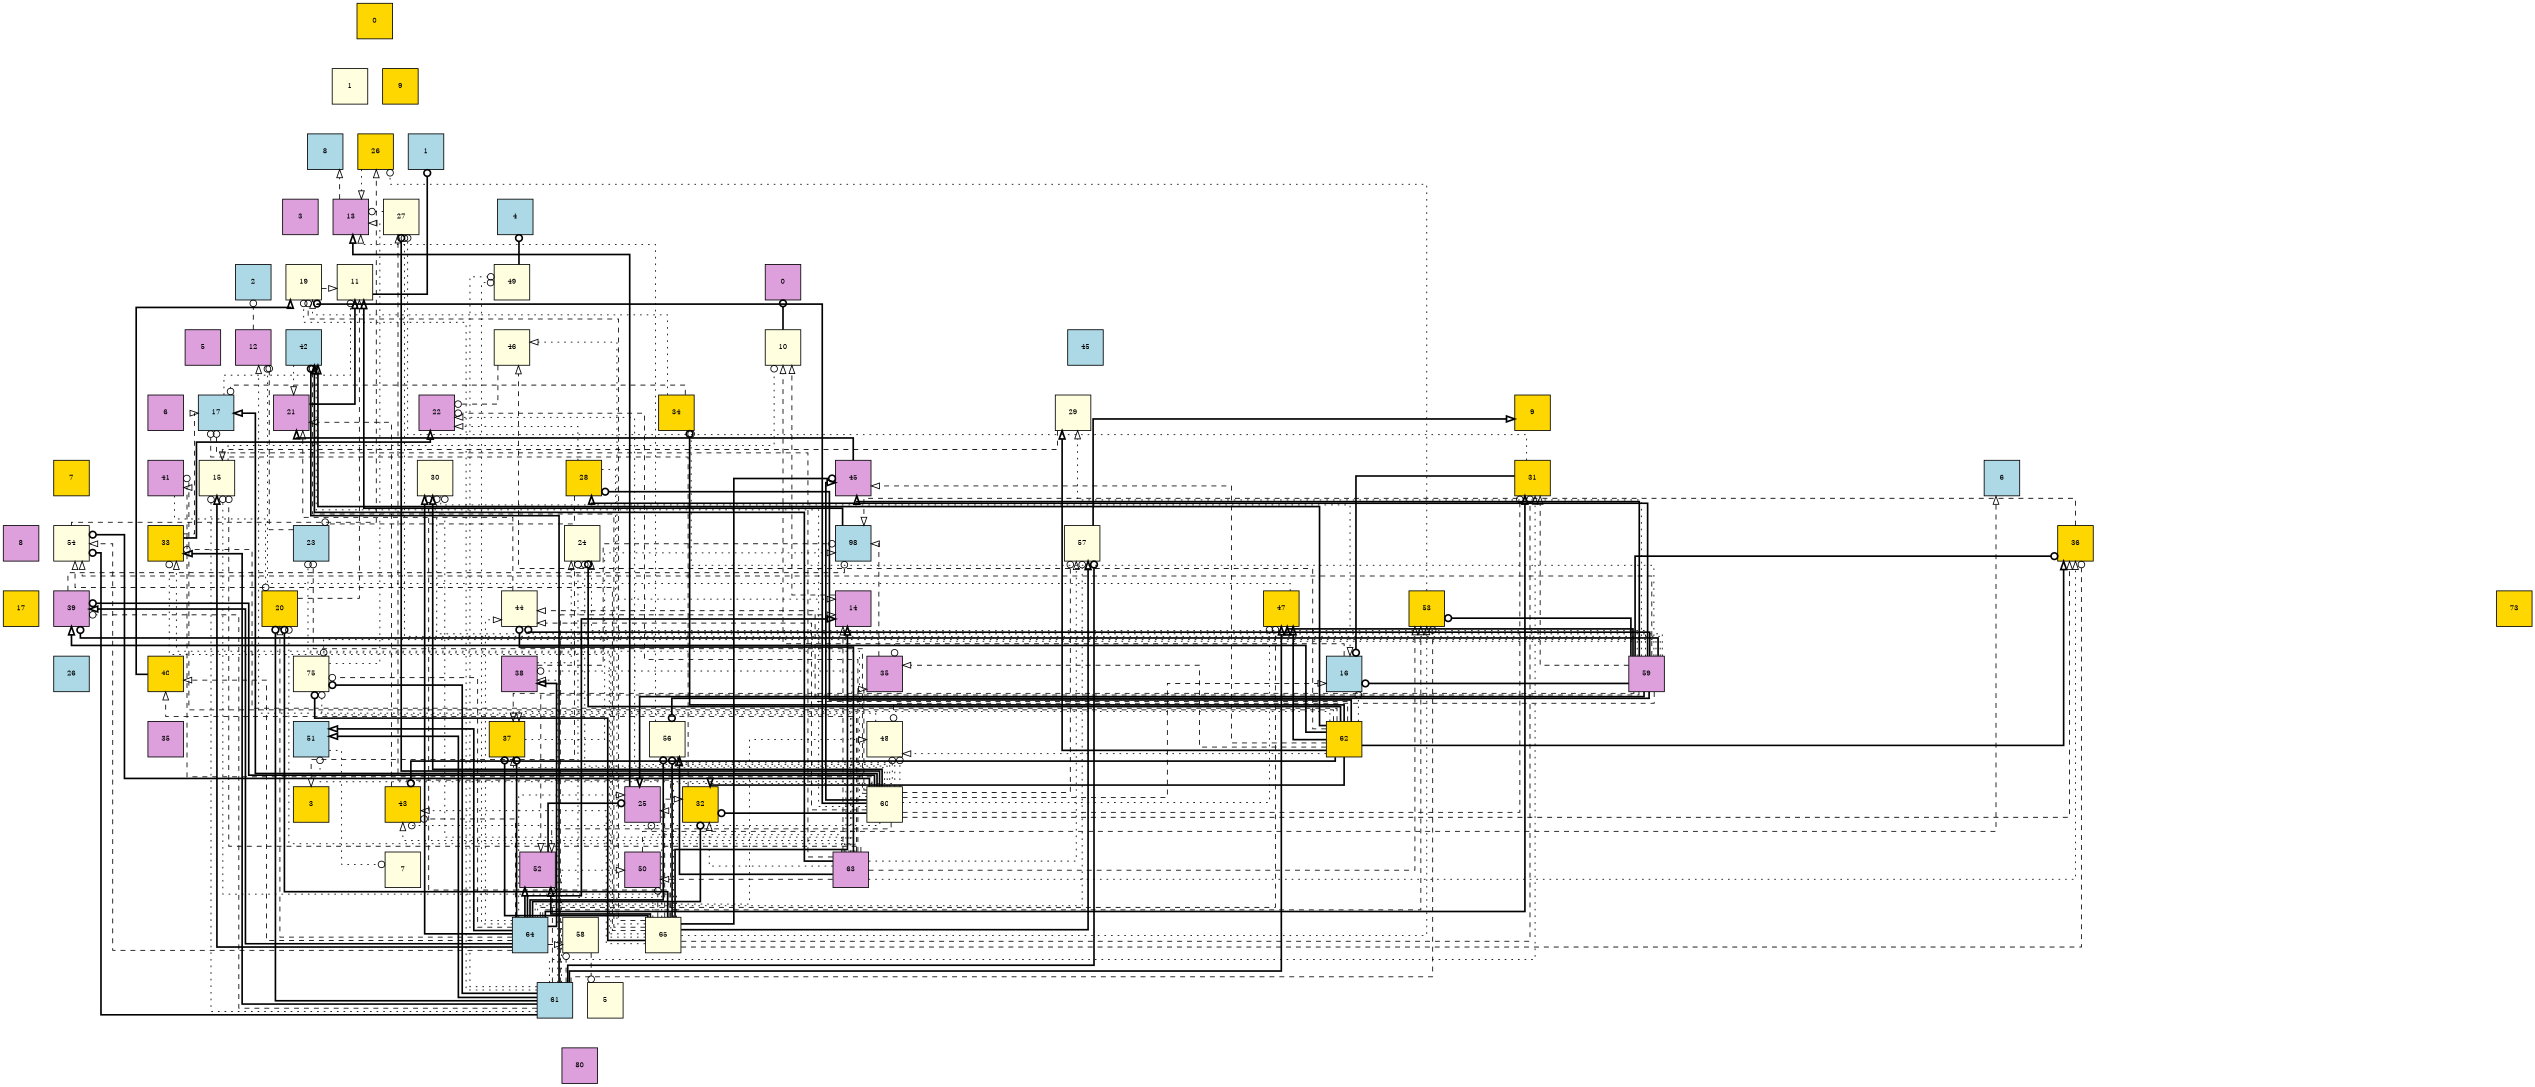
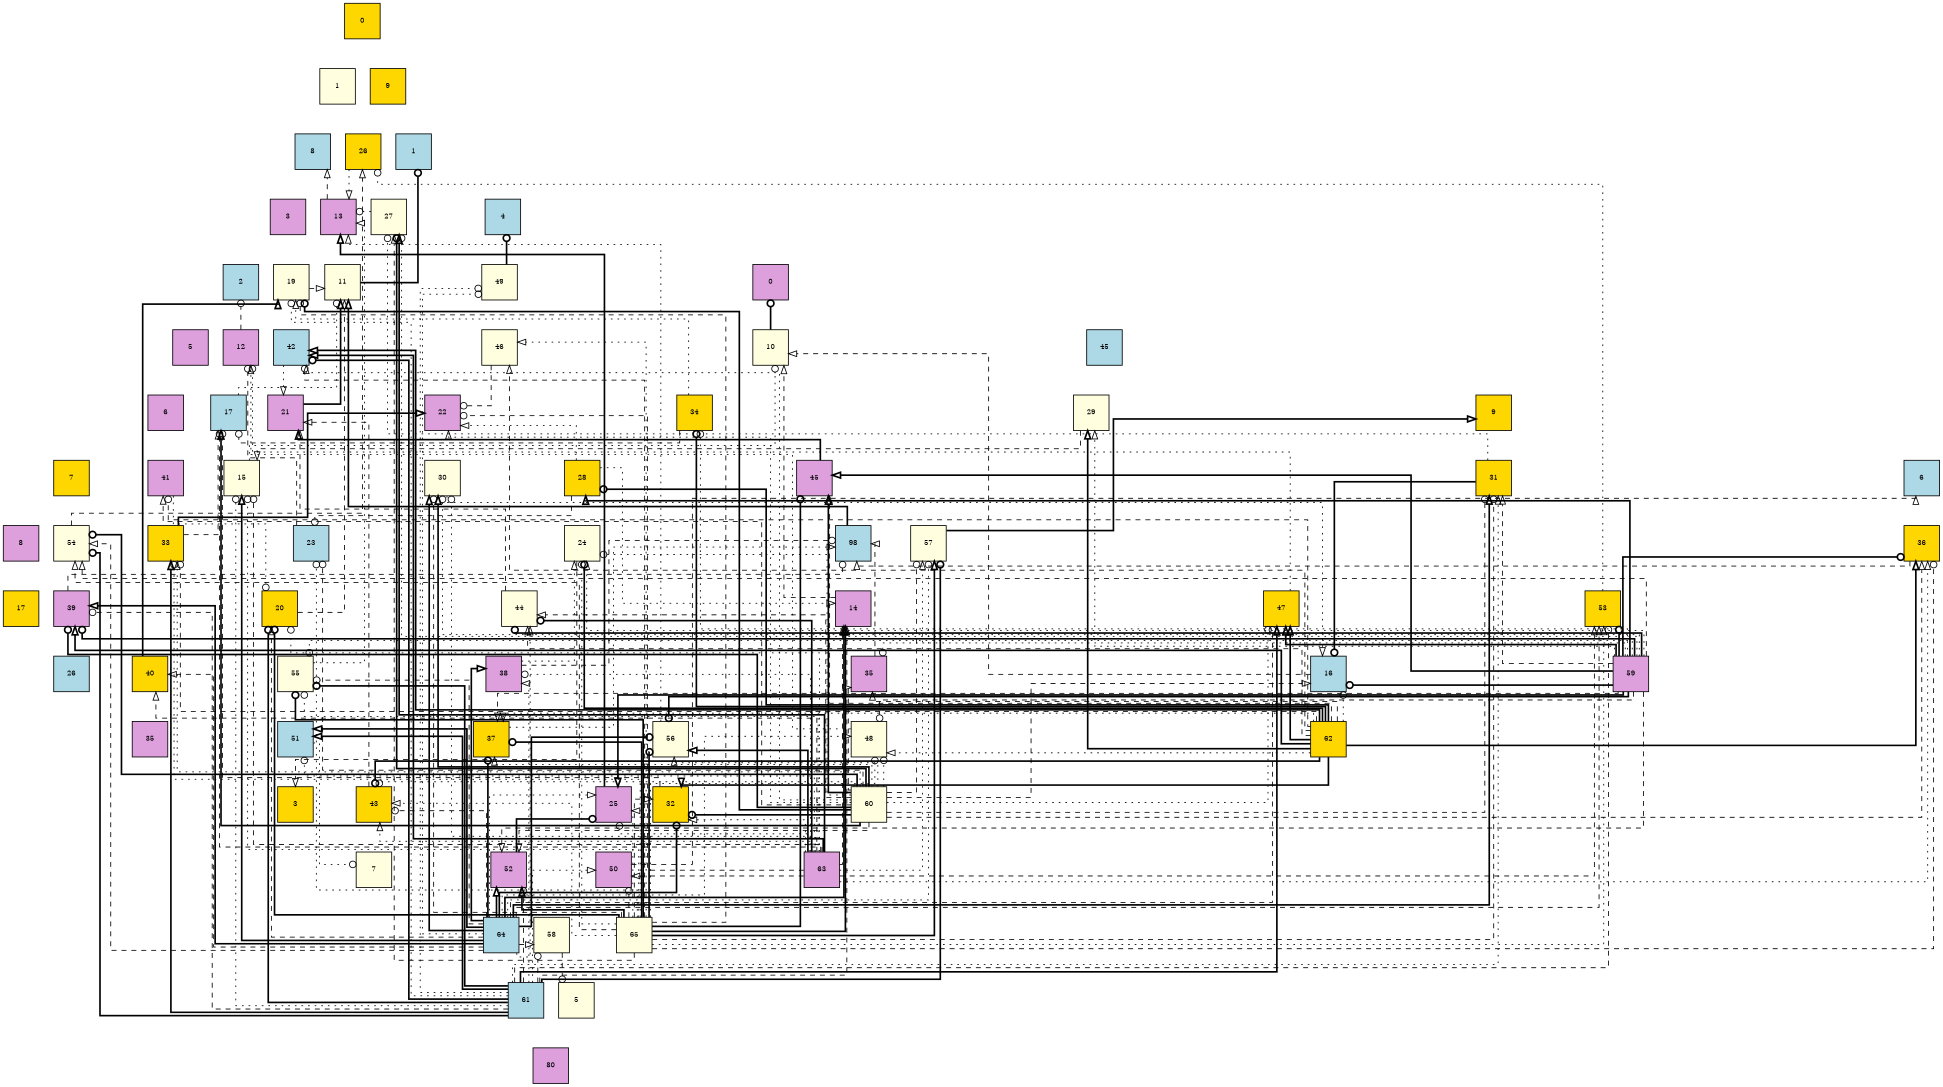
(2514, 609) -> none
(311, 674) -> (295, 674)
none -> (445, 715)
